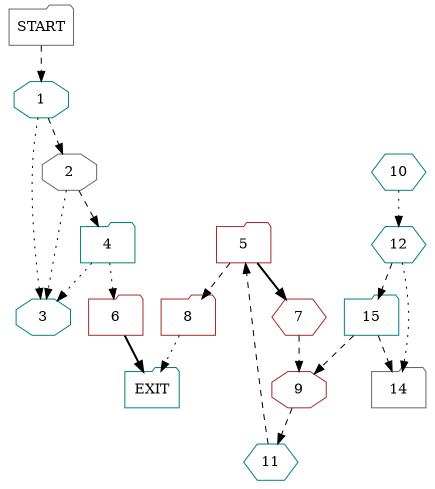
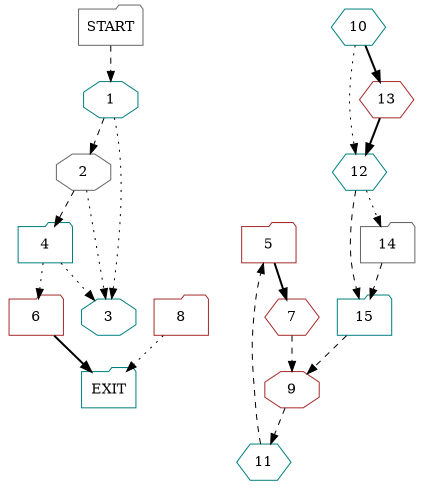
none -> (387, 100)
(219, 277) -> none
(383, 349) -> (378, 276)
